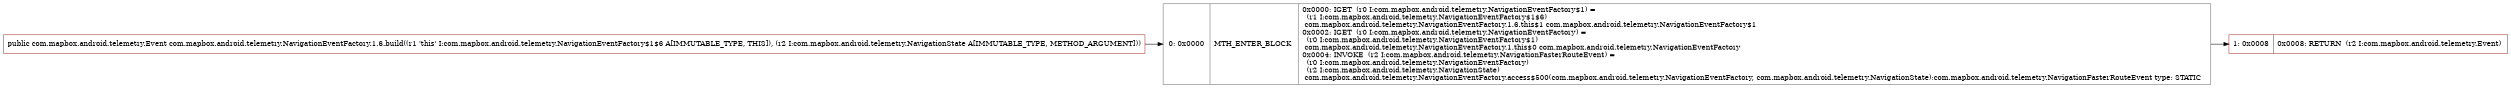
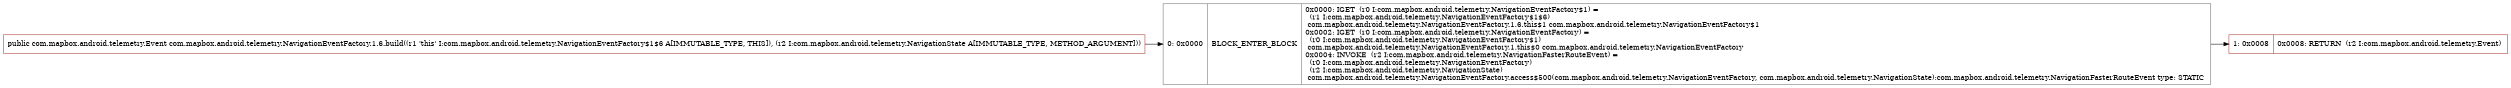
(1253, 44) -> (1254, 44)
